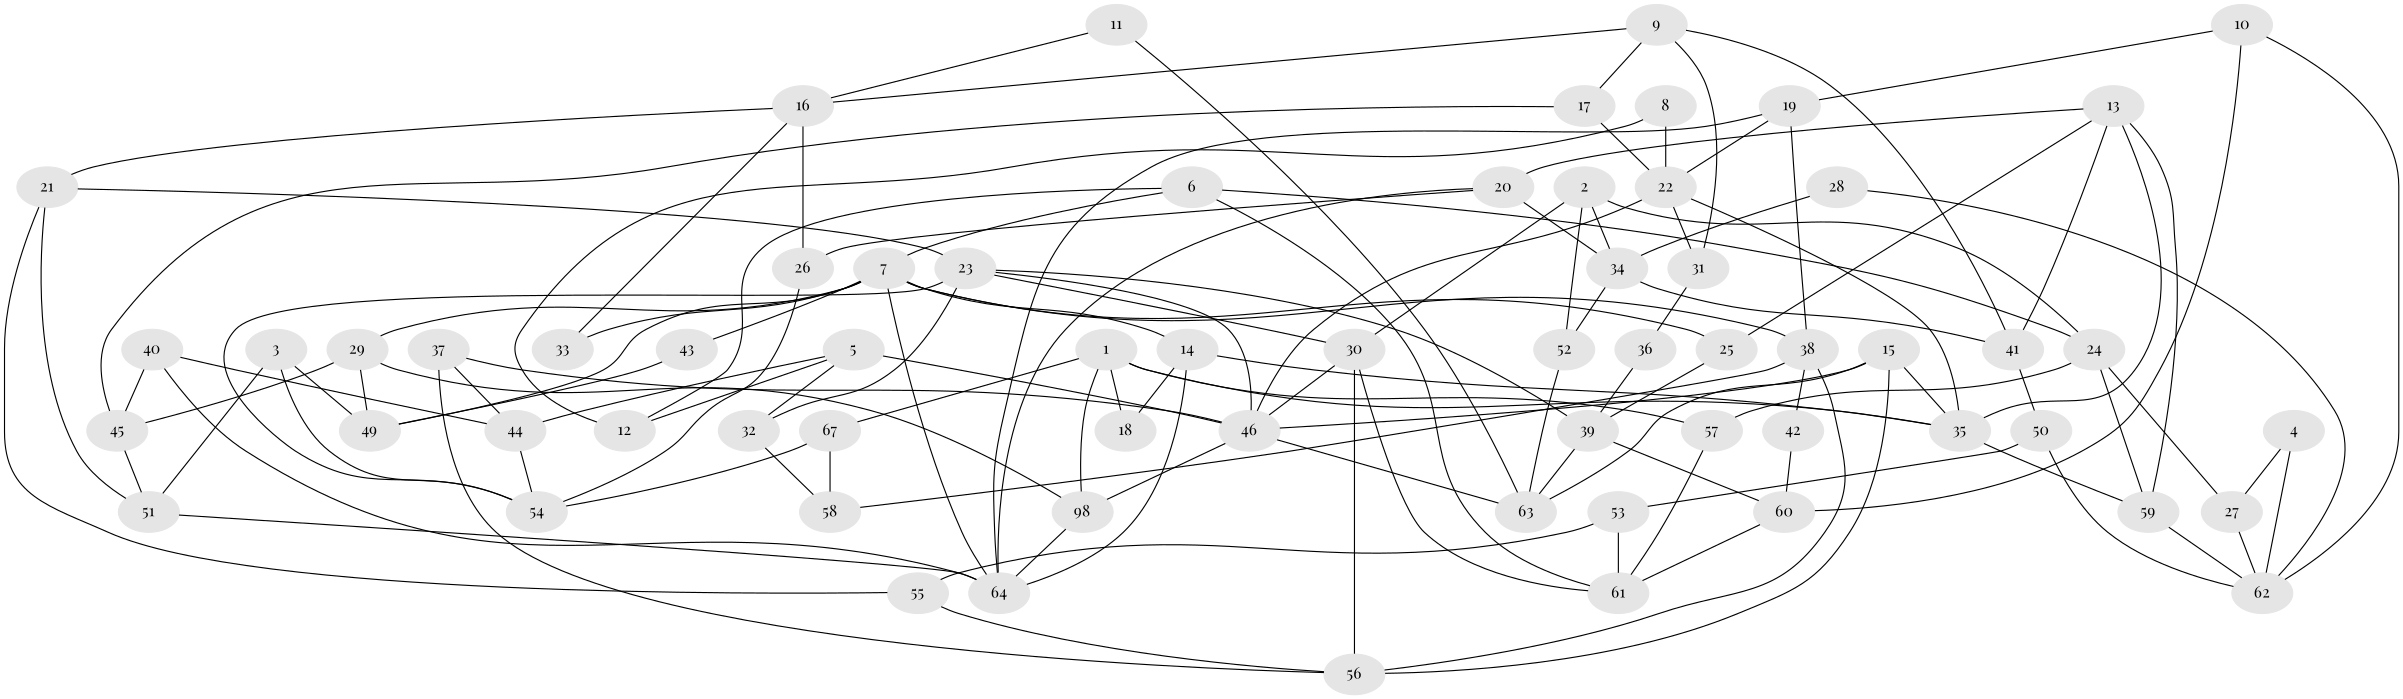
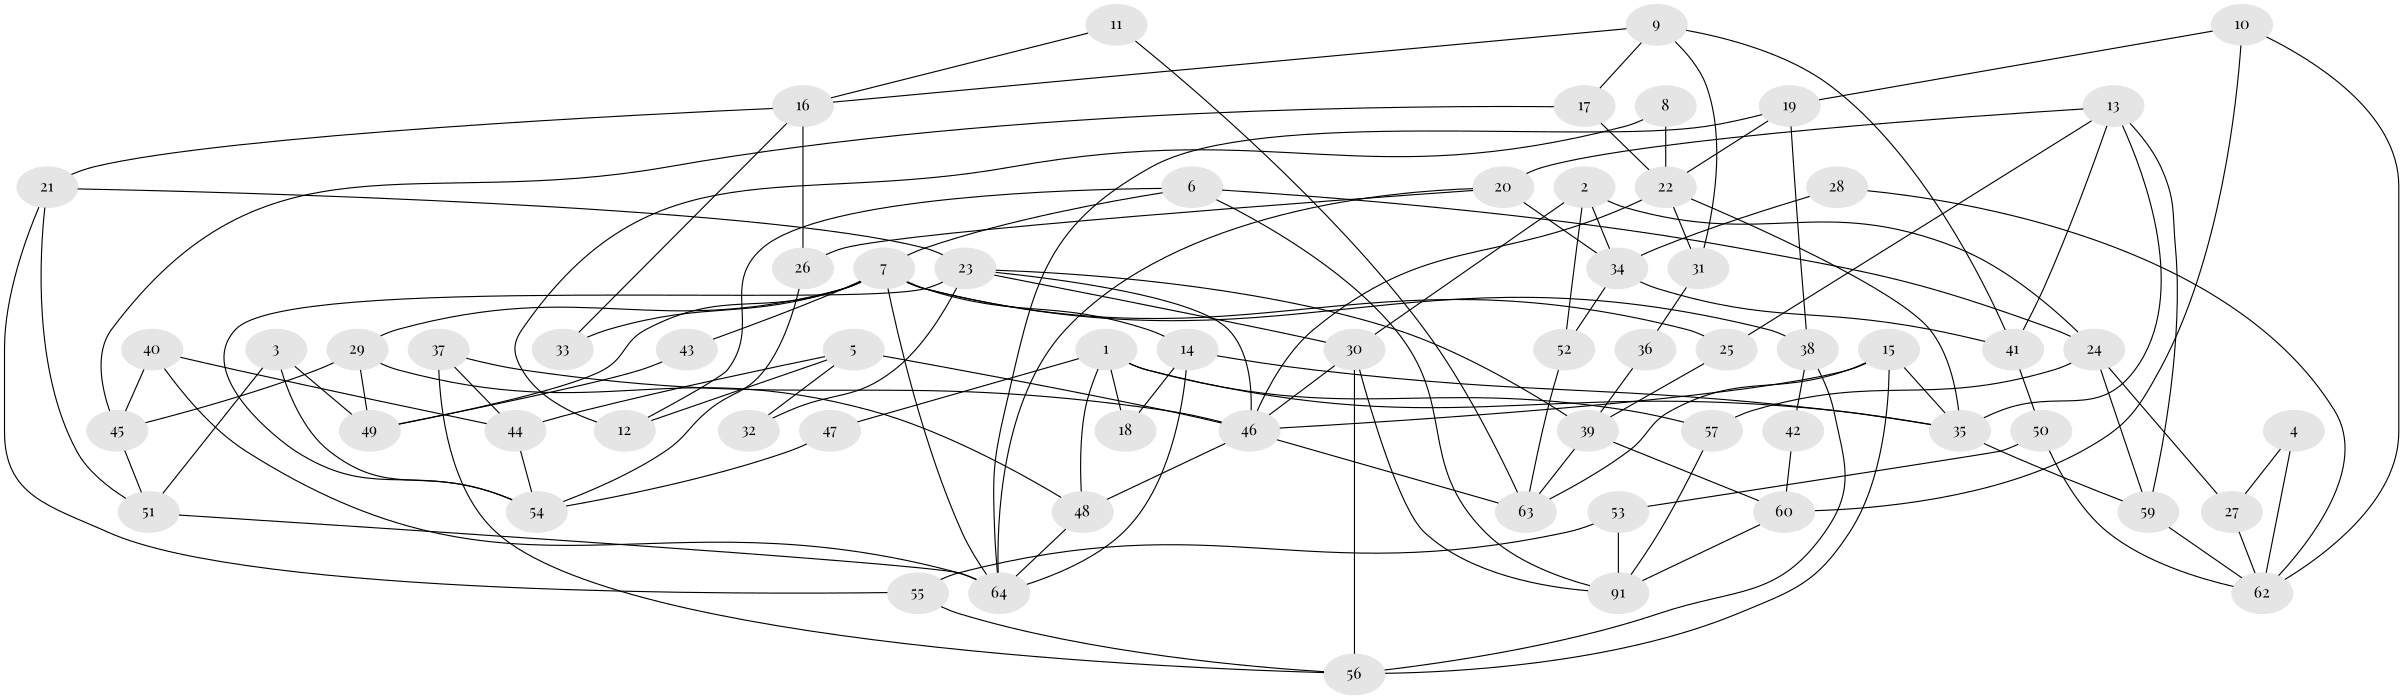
(830, 431) -> (830, 431)
(830, 512) -> none
(1083, 512) -> (1083, 512)
(1618, 593) -> (1618, 593)
